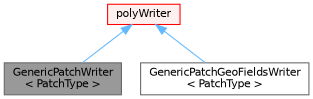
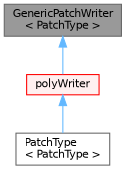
(103, 47) -> (63, 61)
(225, 79) -> (63, 149)
